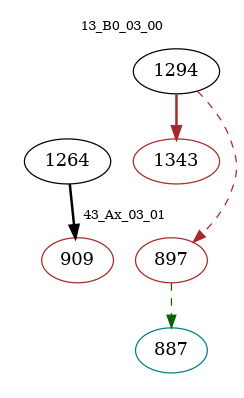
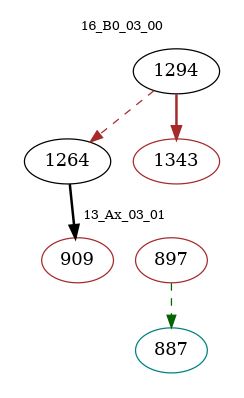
(122, 27) -> (122, 27)
(237, 166) -> (127, 112)
(125, 216) -> (125, 216)
